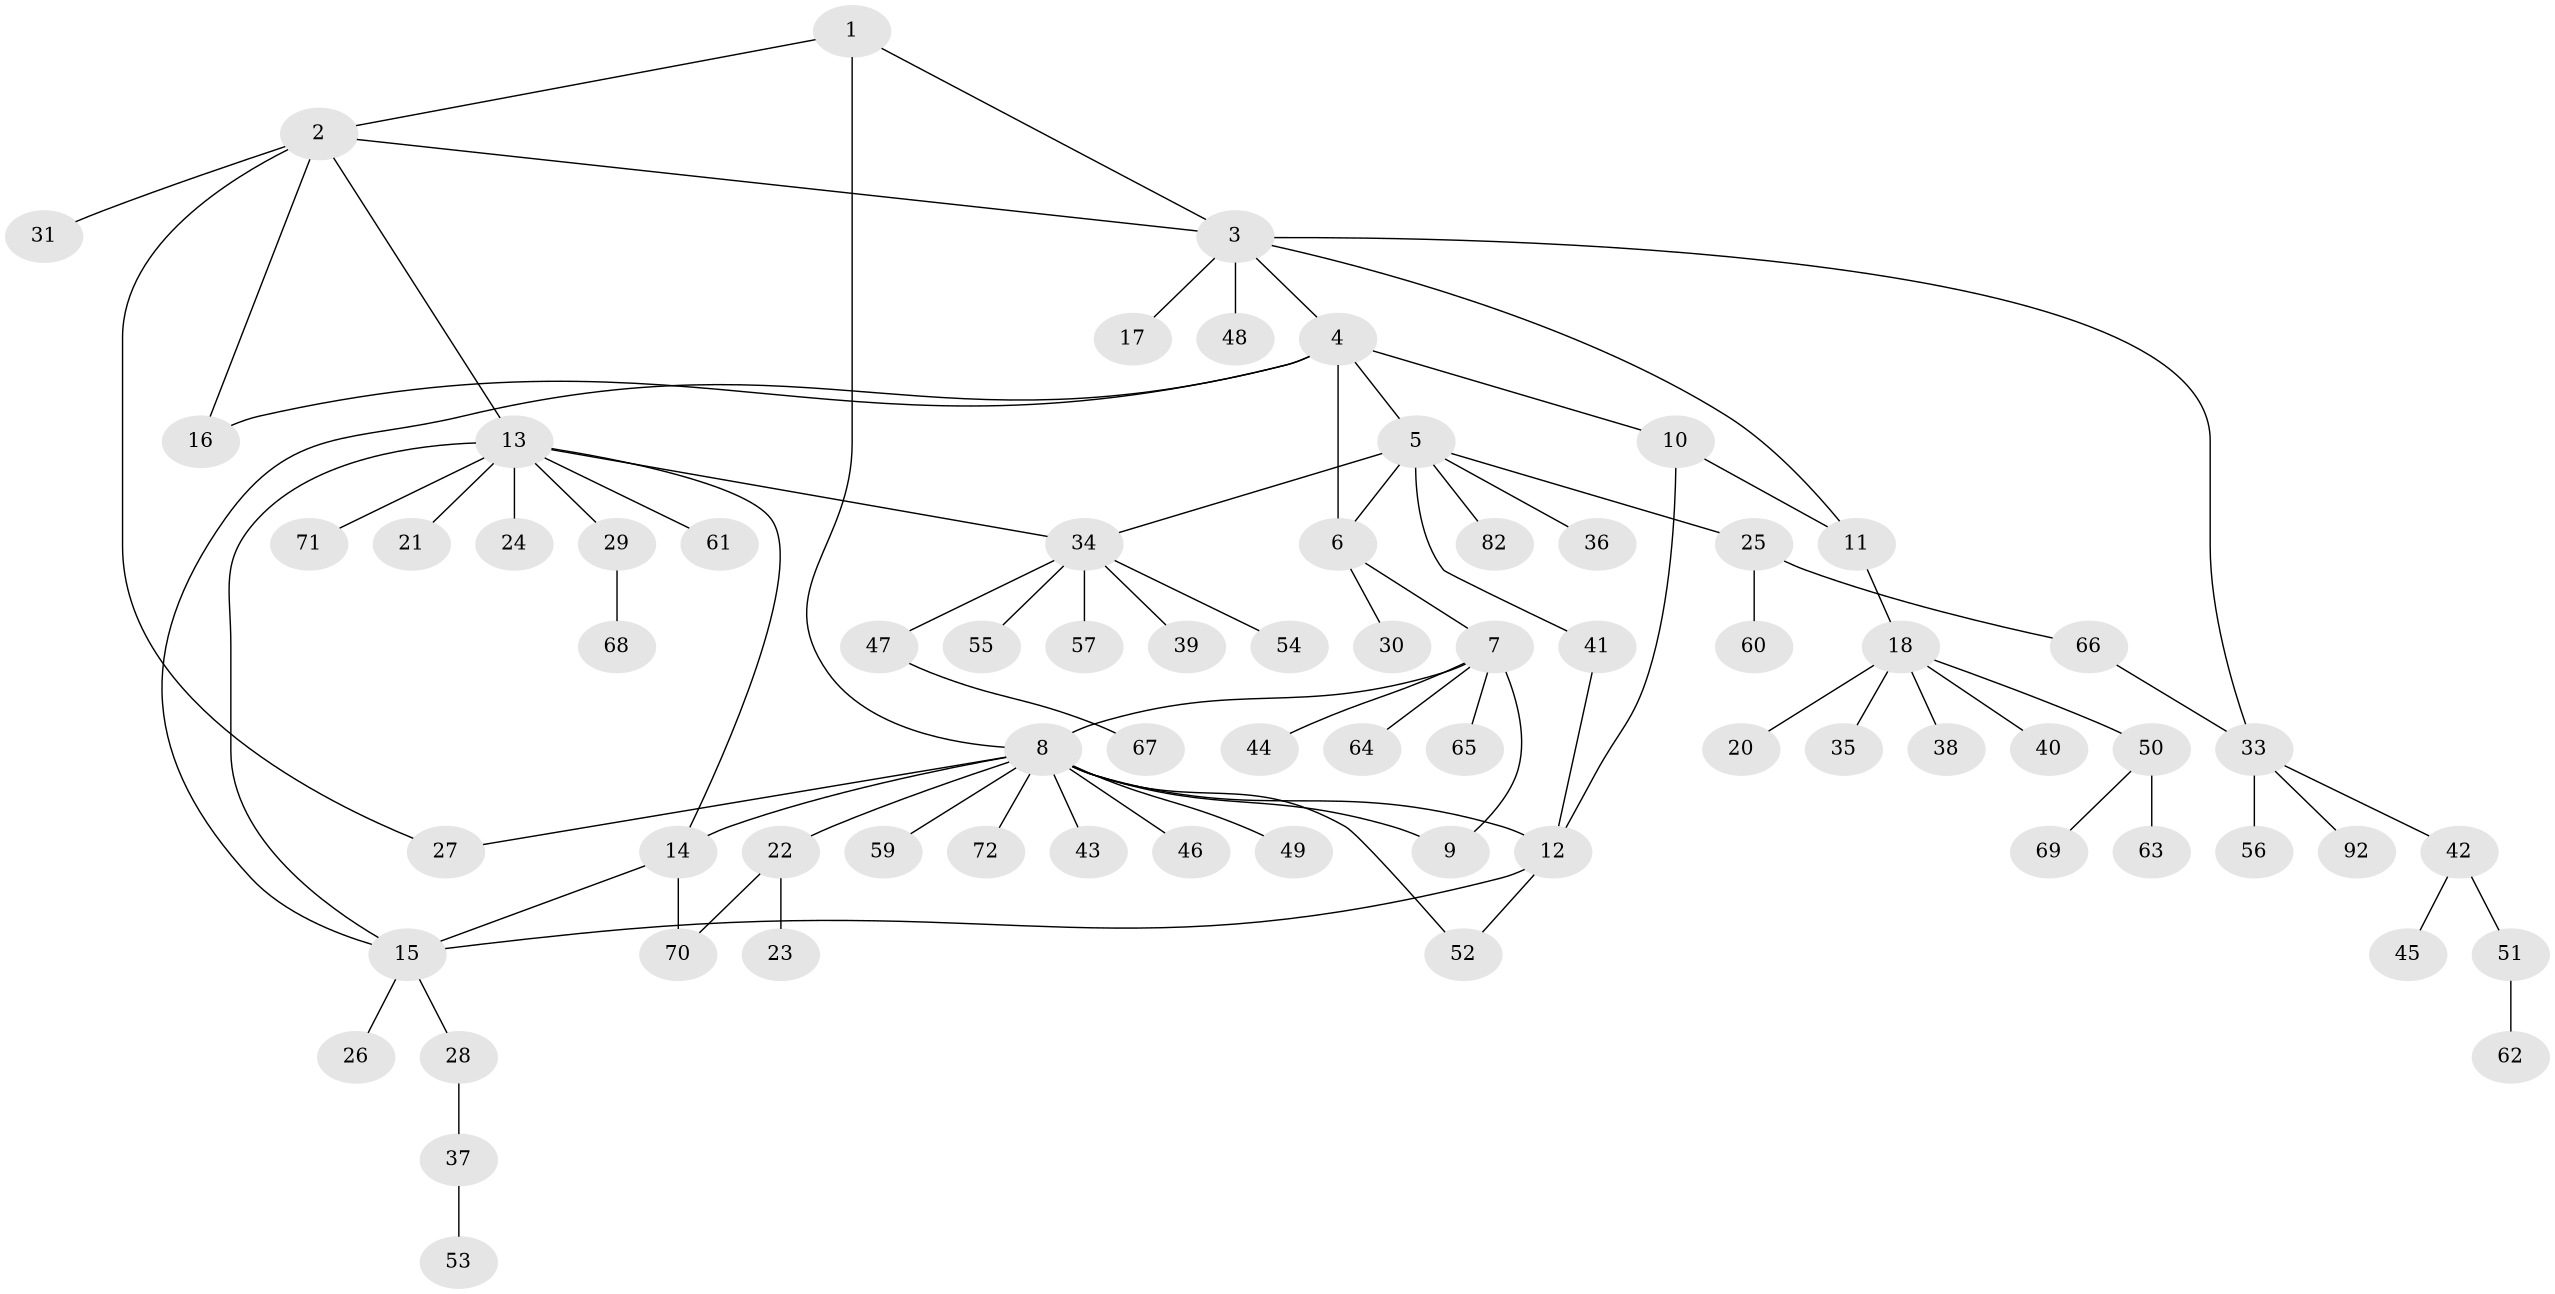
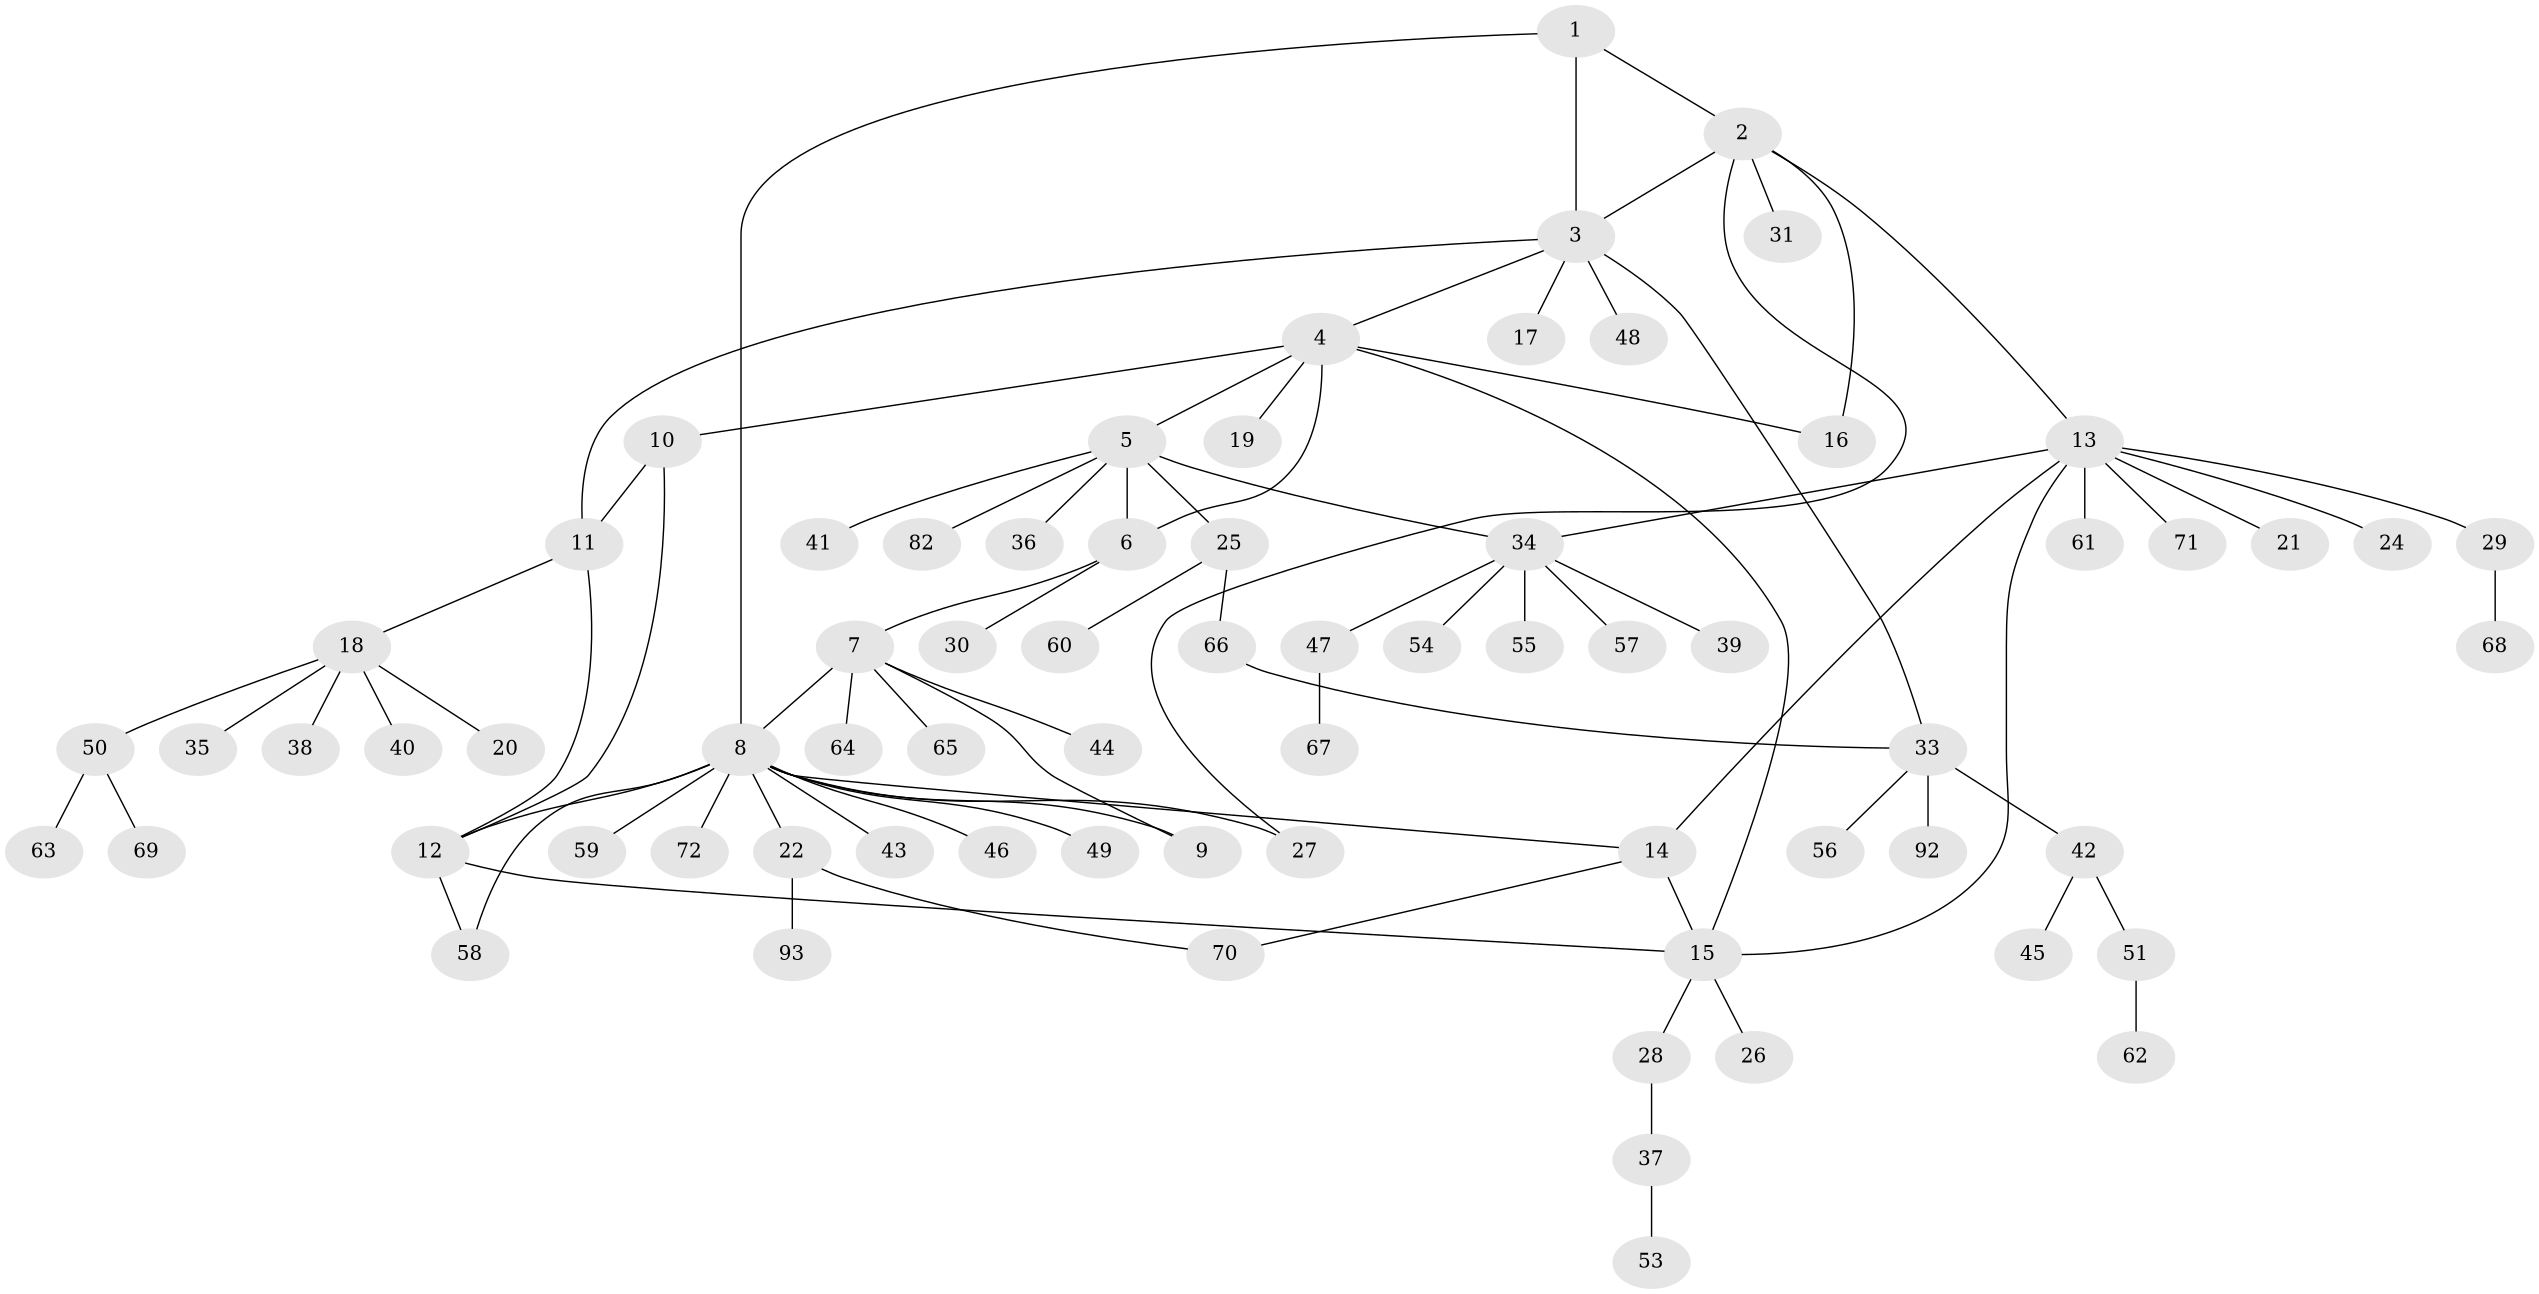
none -> (1243, 442)
(1575, 749) -> (577, 732)
(781, 955) -> (792, 955)
(1463, 955) -> (470, 955)
